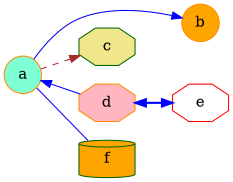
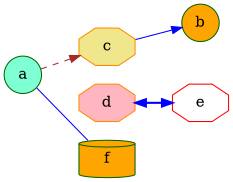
(95, 14) -> (154, 35)
(201, 23) -> (201, 23)
(107, 47) -> (107, 47)
(23, 75) -> (23, 75)
(66, 89) -> none
